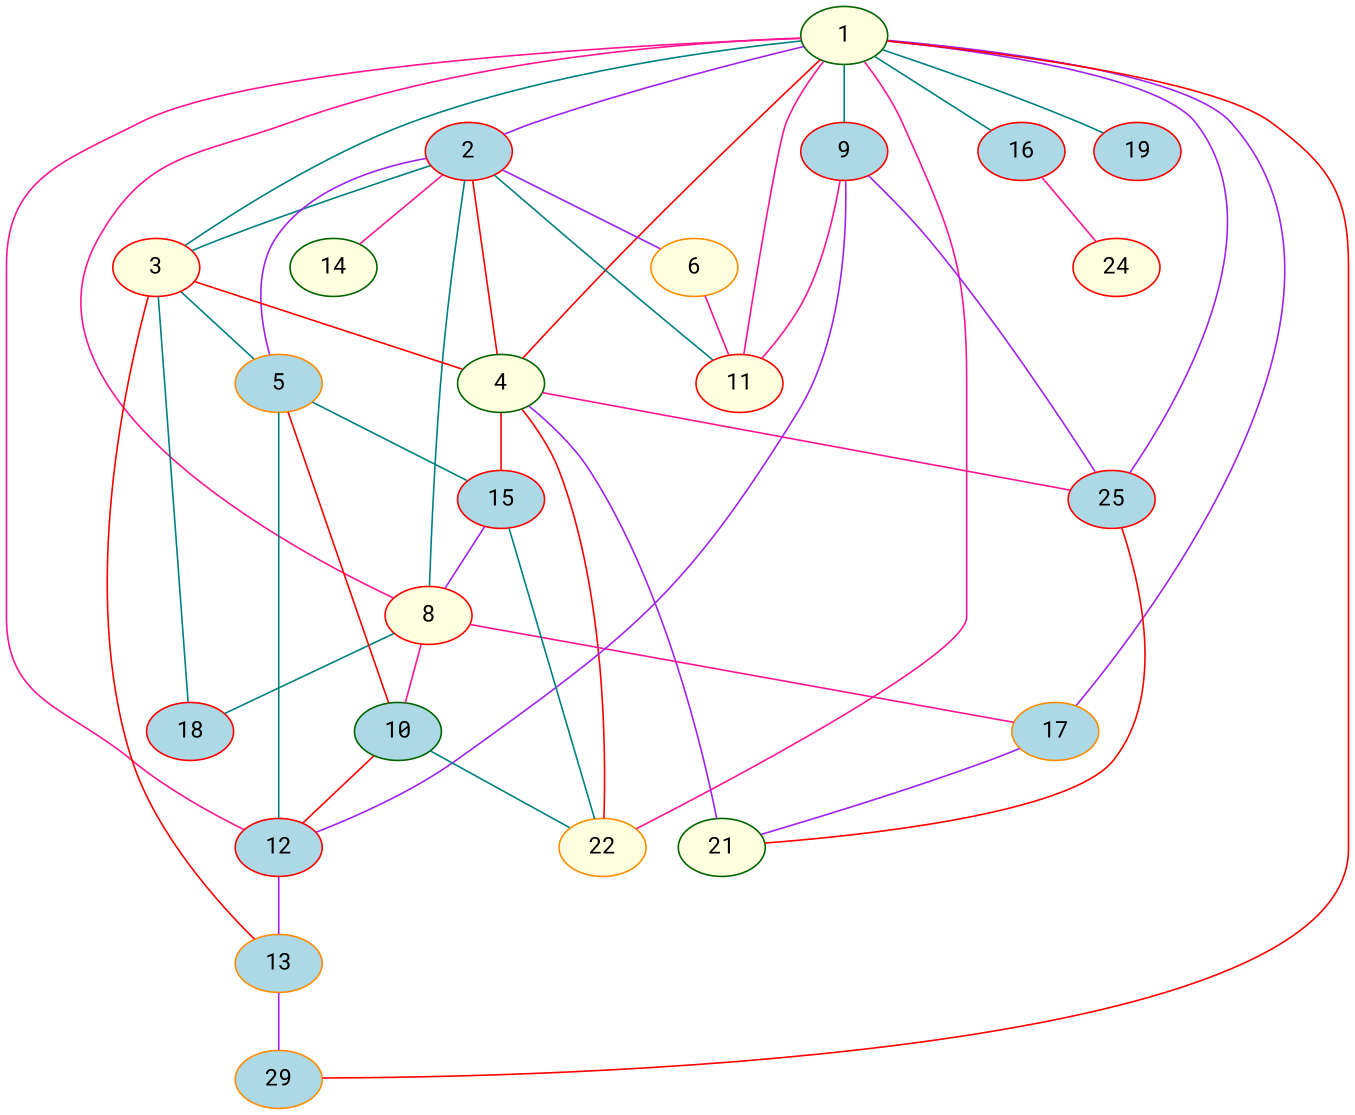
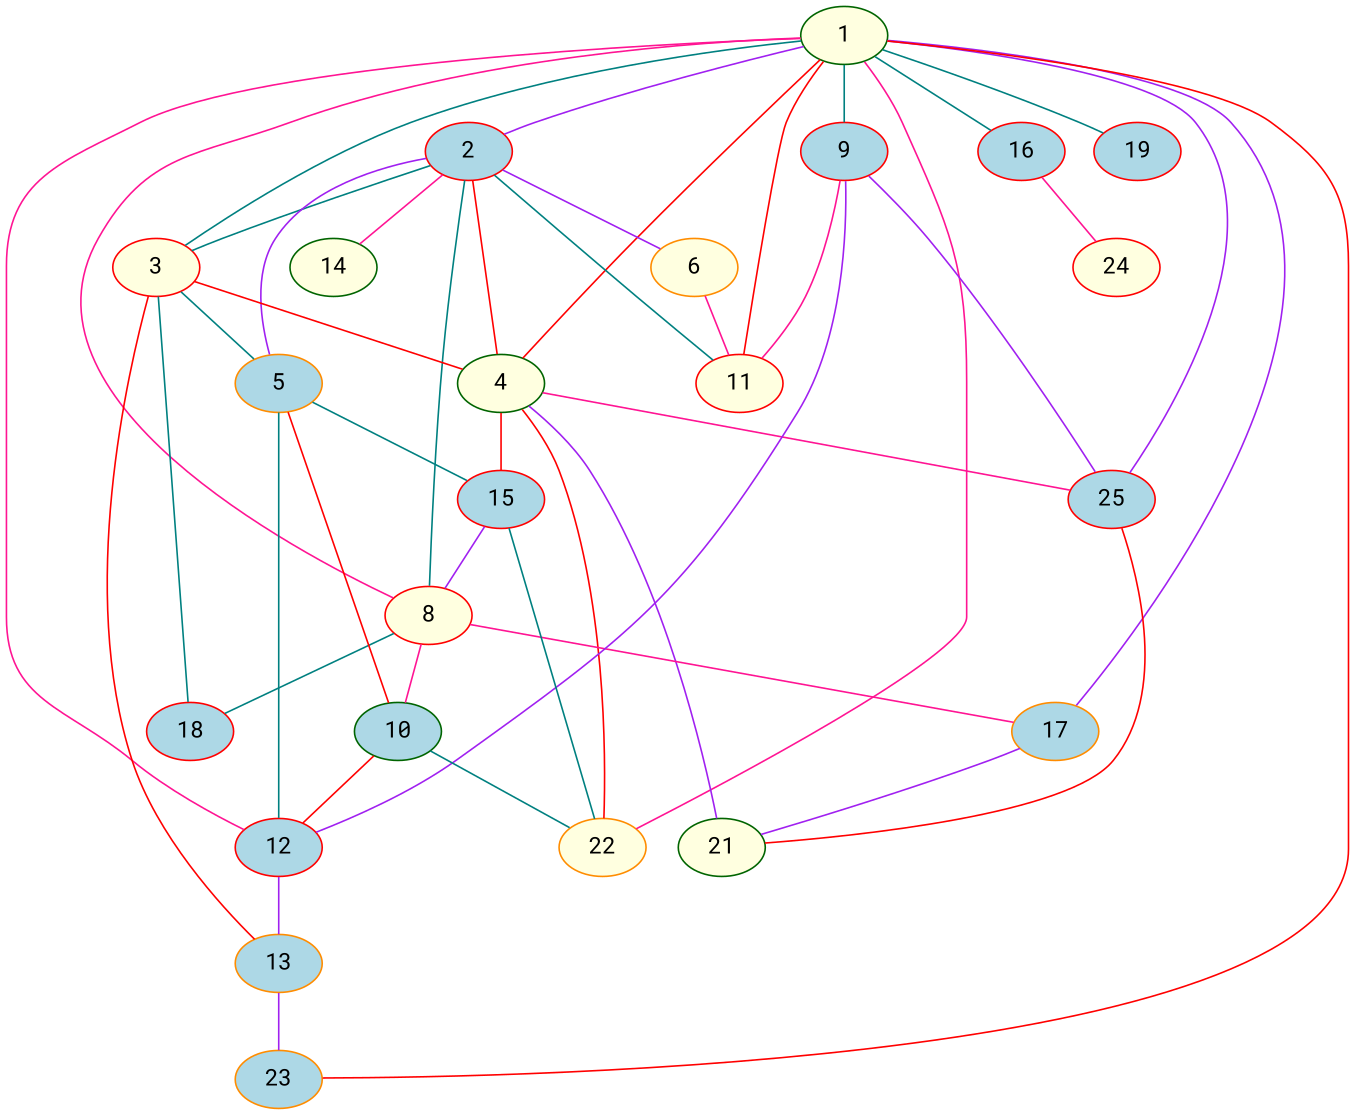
(769, 203) -> (769, 203)
(279, 1079) -> (279, 1079)
